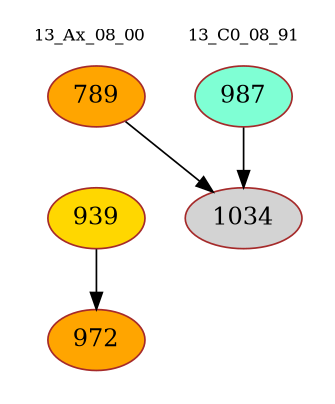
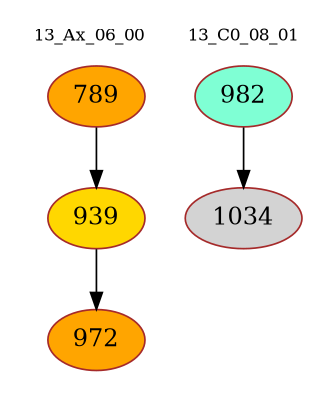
(90, 36) -> (90, 36)
(244, 36) -> (244, 36)
(244, 96) -> (244, 96)
(148, 139) -> (96, 149)
